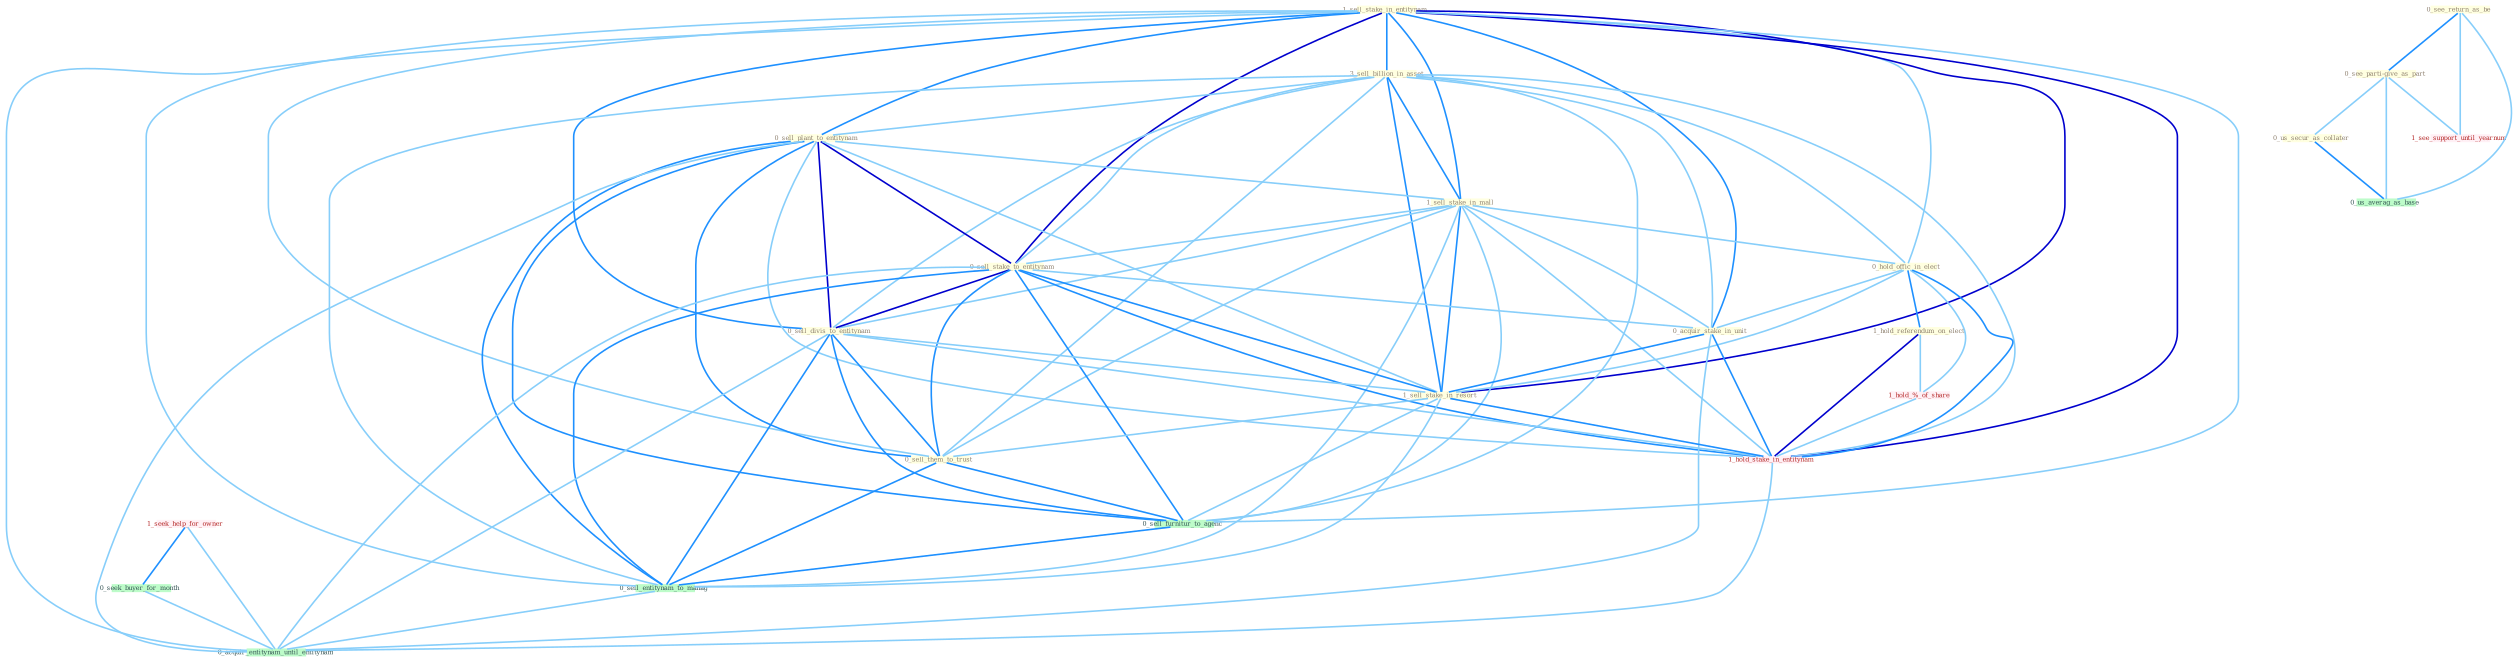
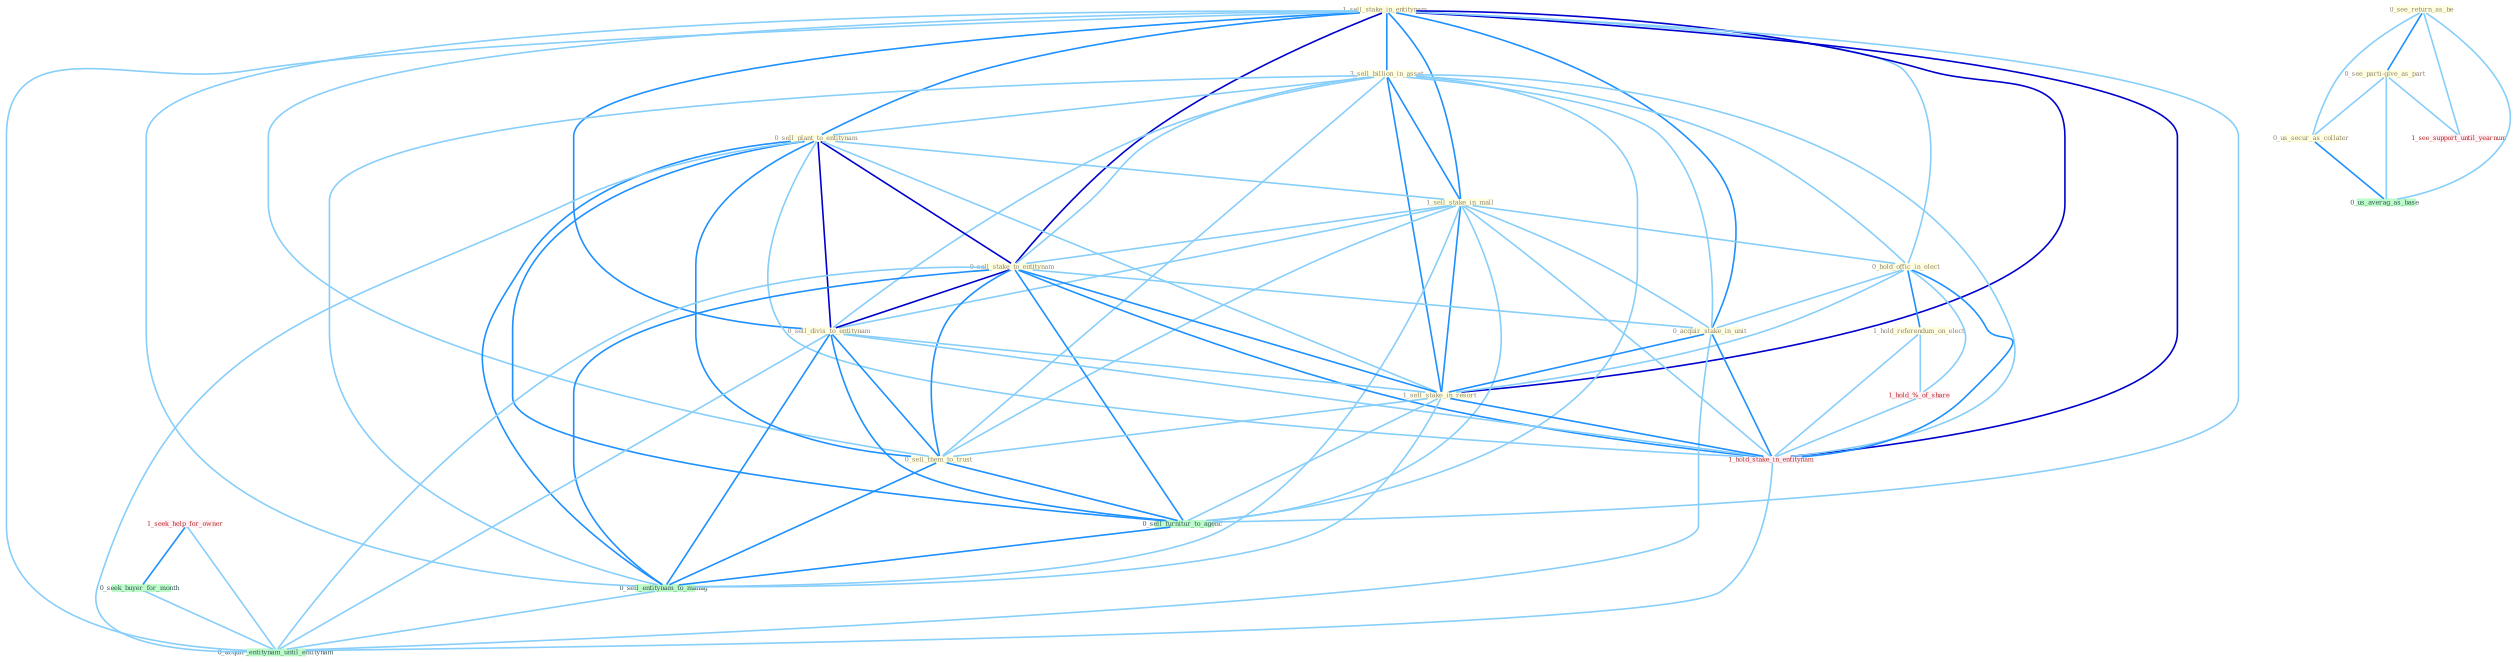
none -> (2351, 61)
(1846, 395) -> (1846, 395)
